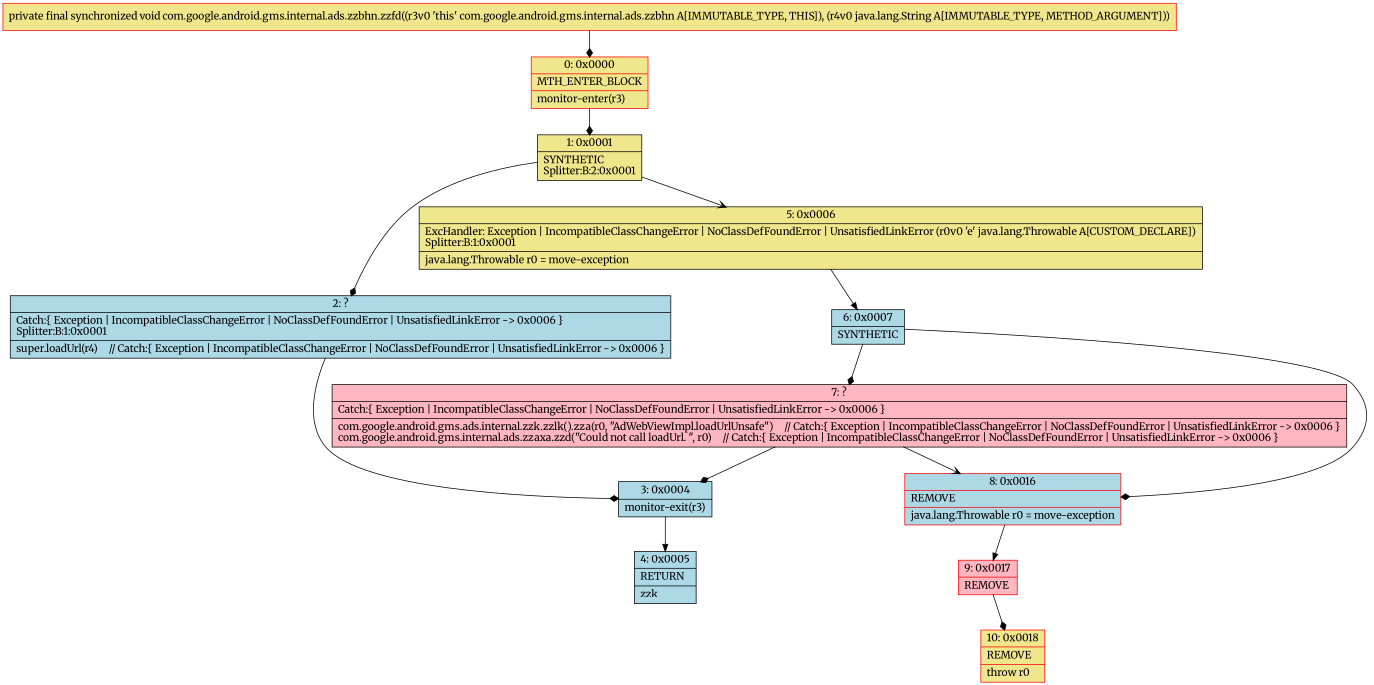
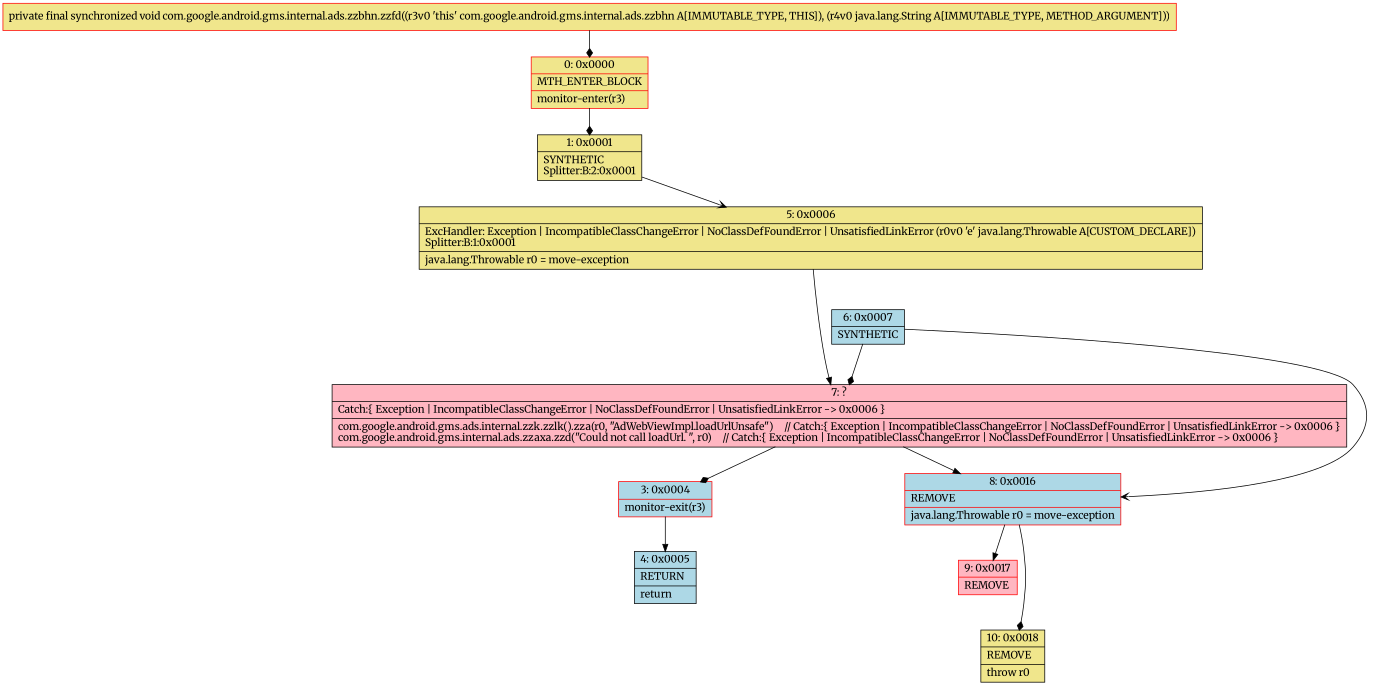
(842, 286) -> (819, 324)
(341, 327) -> none
(1282, 362) -> (1282, 362)
(928, 459) -> (928, 459)
(665, 499) -> (665, 499)
(649, 594) -> (656, 594)
(997, 608) -> (1026, 573)
(1013, 656) -> (1013, 656)
